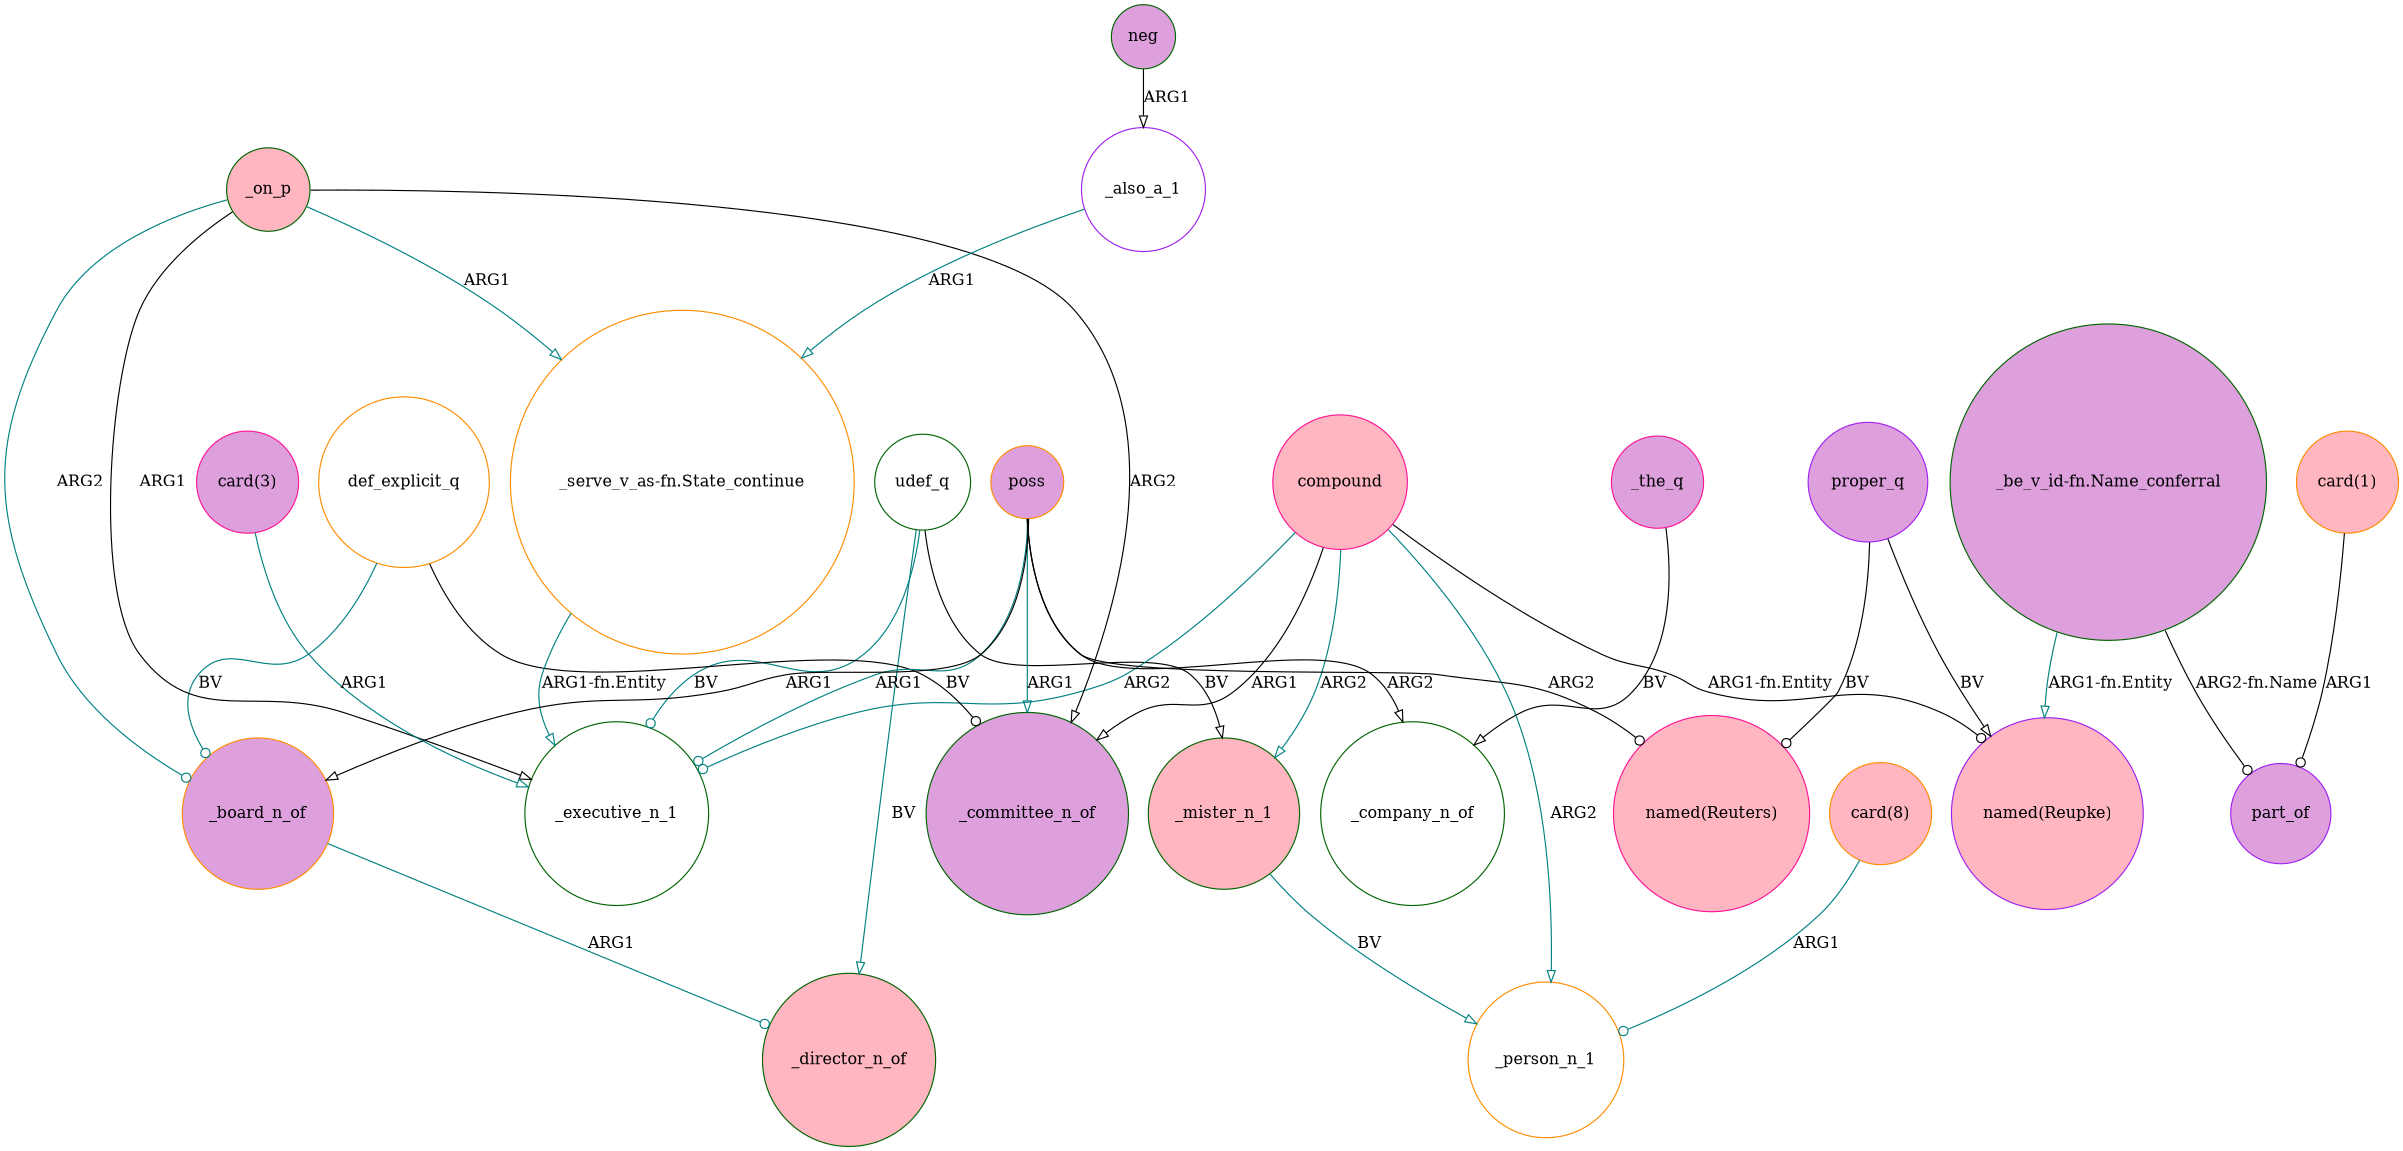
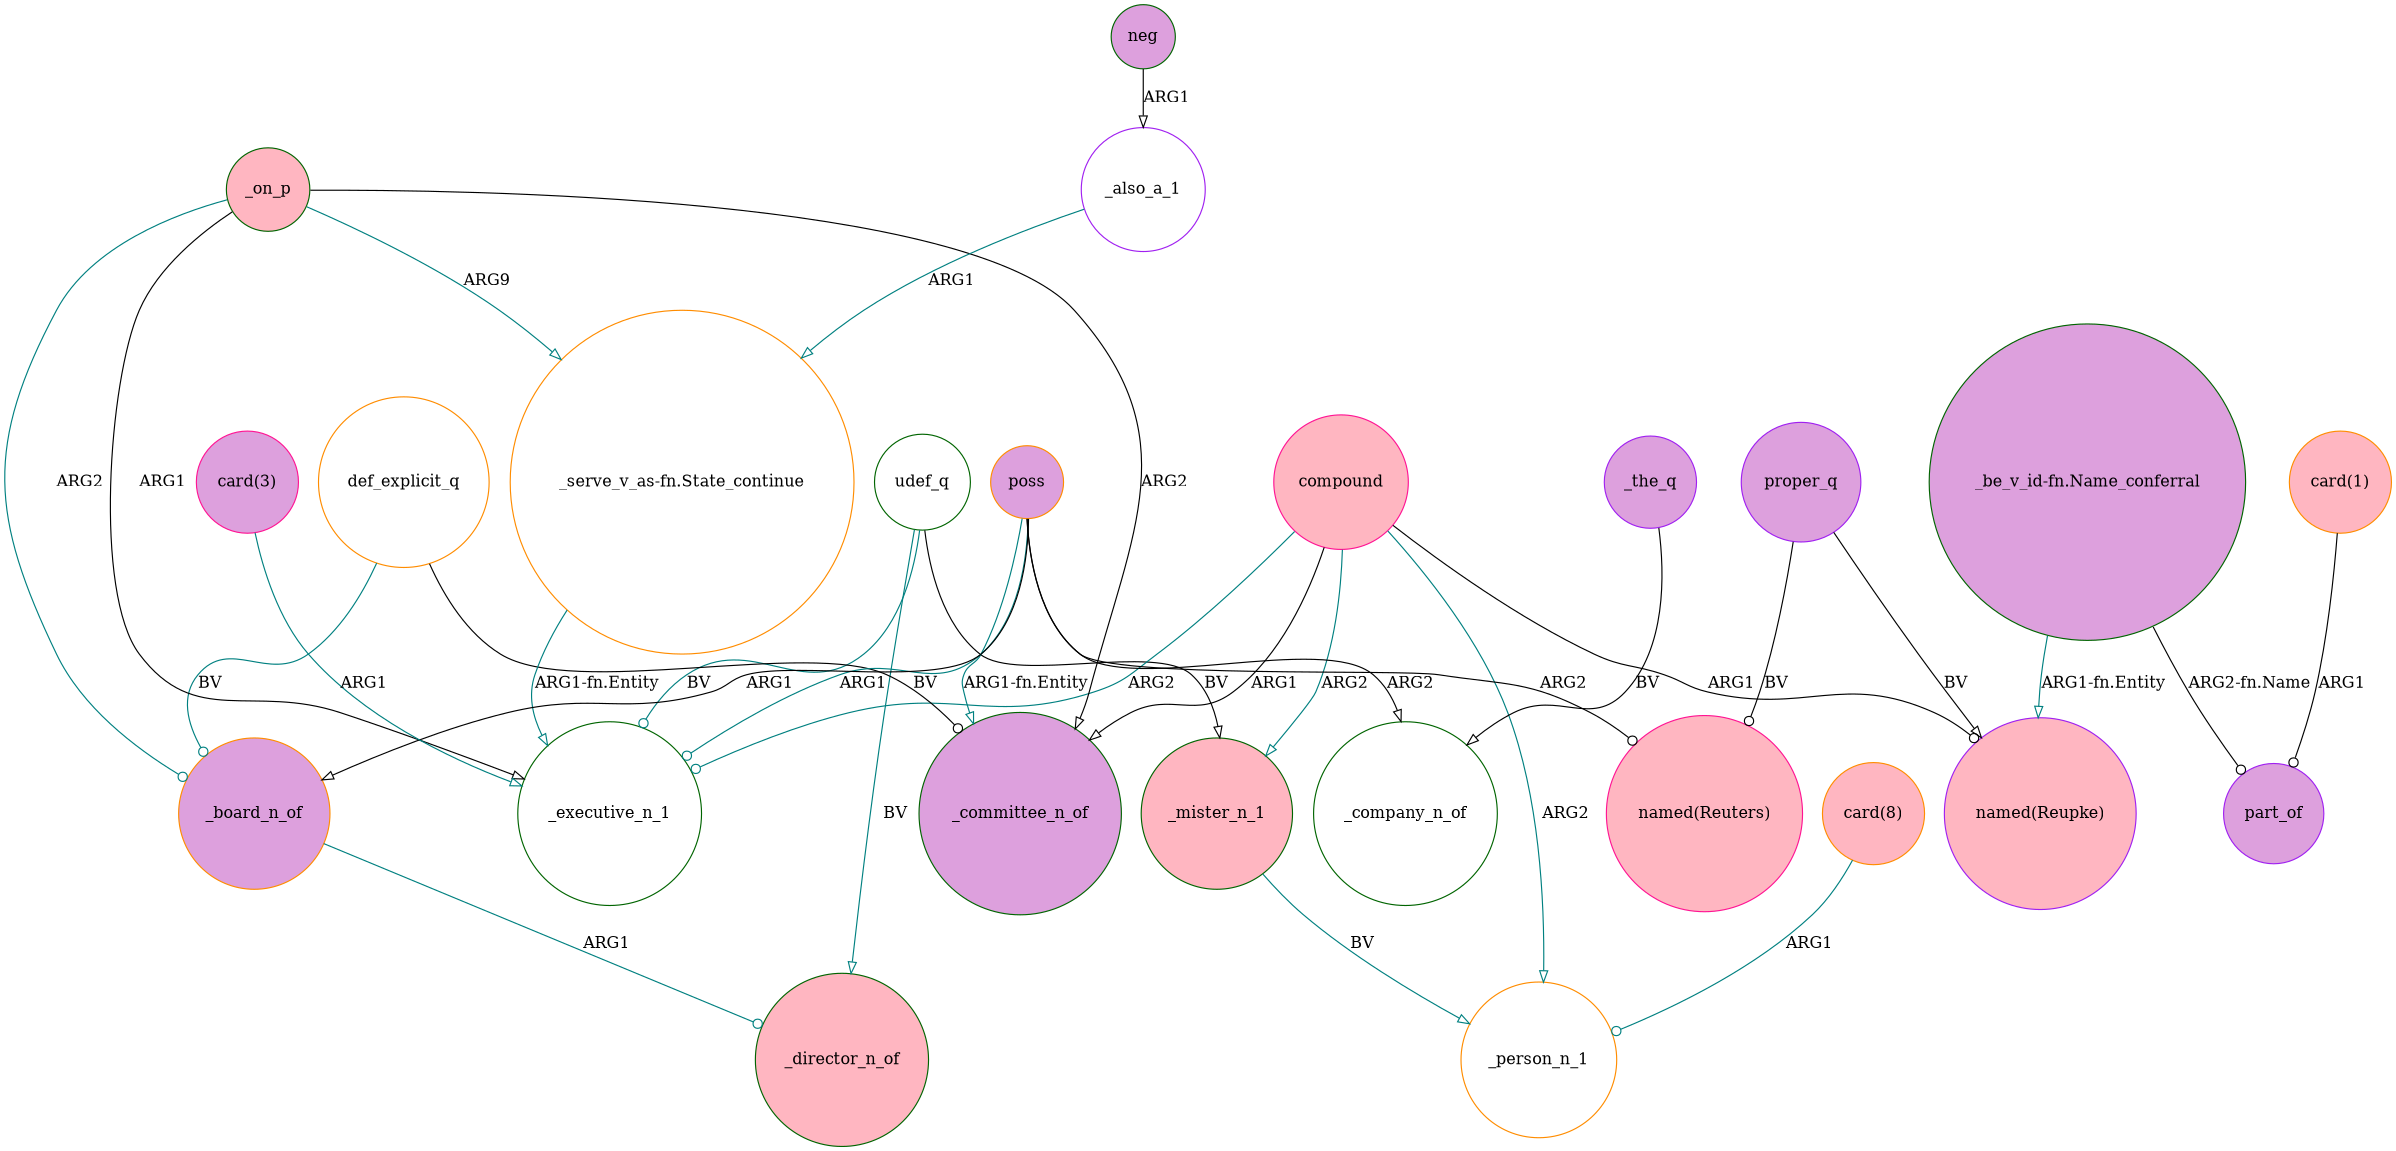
(487, 281) -> (487, 281)
(1657, 482) -> (1650, 482)
(1051, 683) -> (1027, 683)
(1771, 683) -> (1731, 683)
